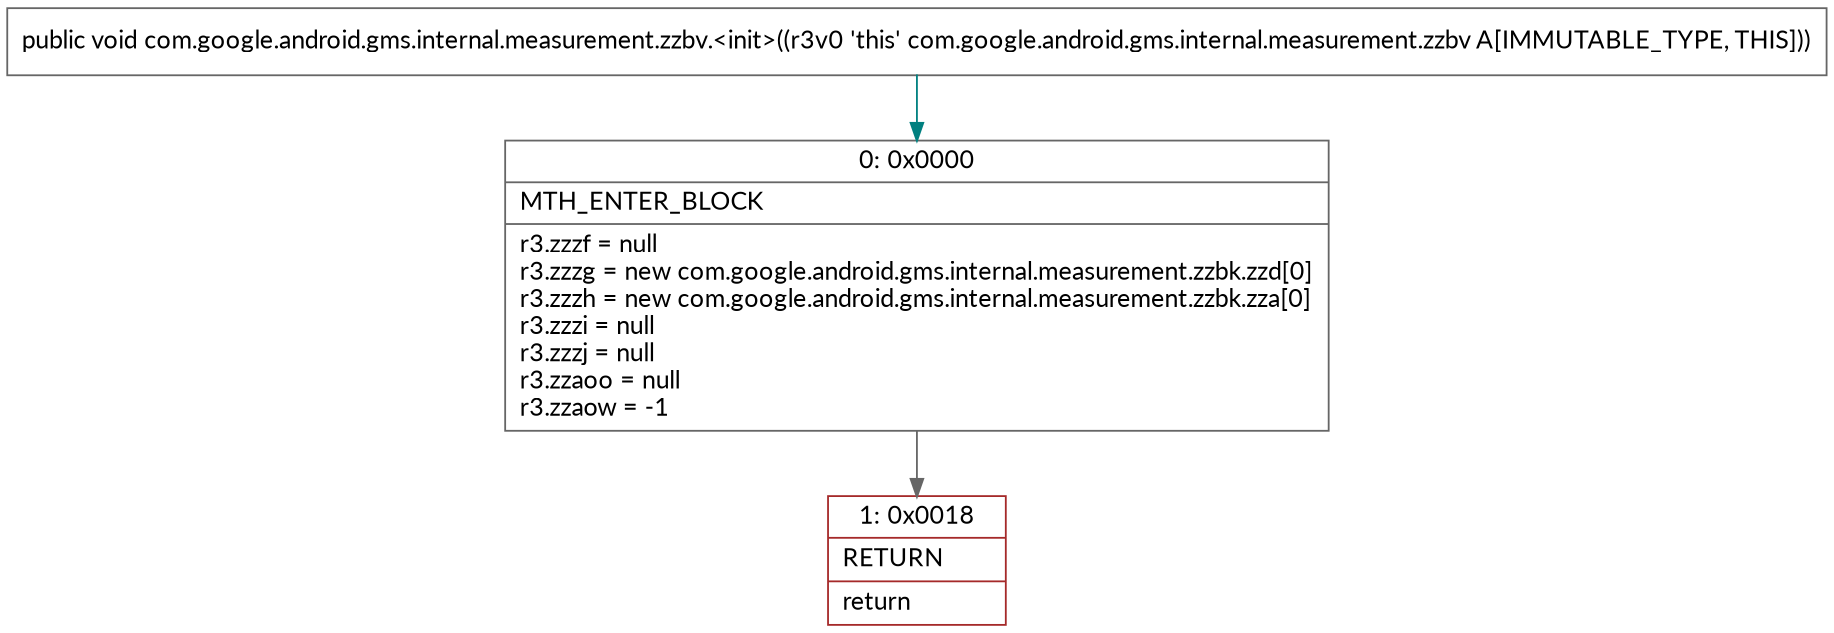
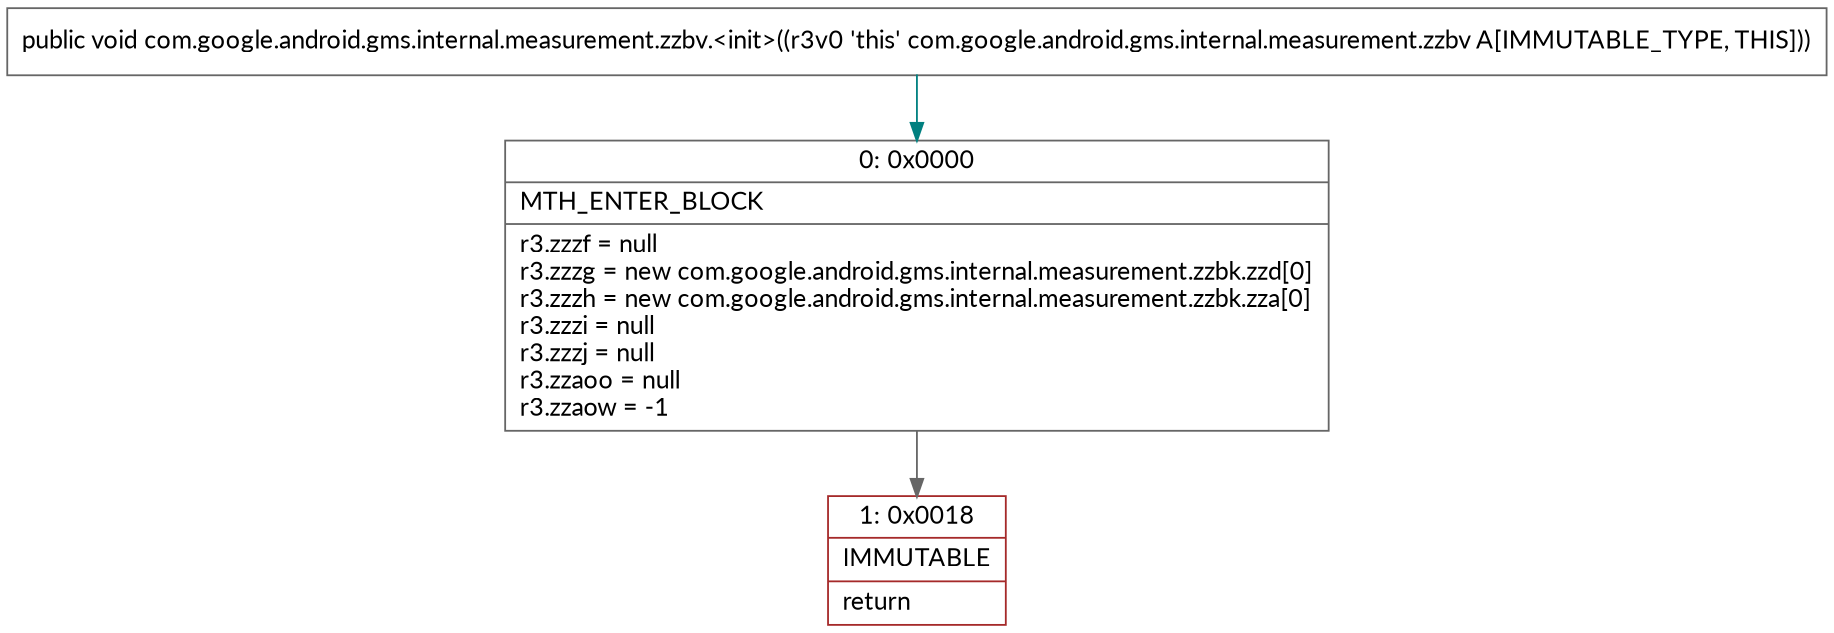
(893, 559) -> (917, 559)
